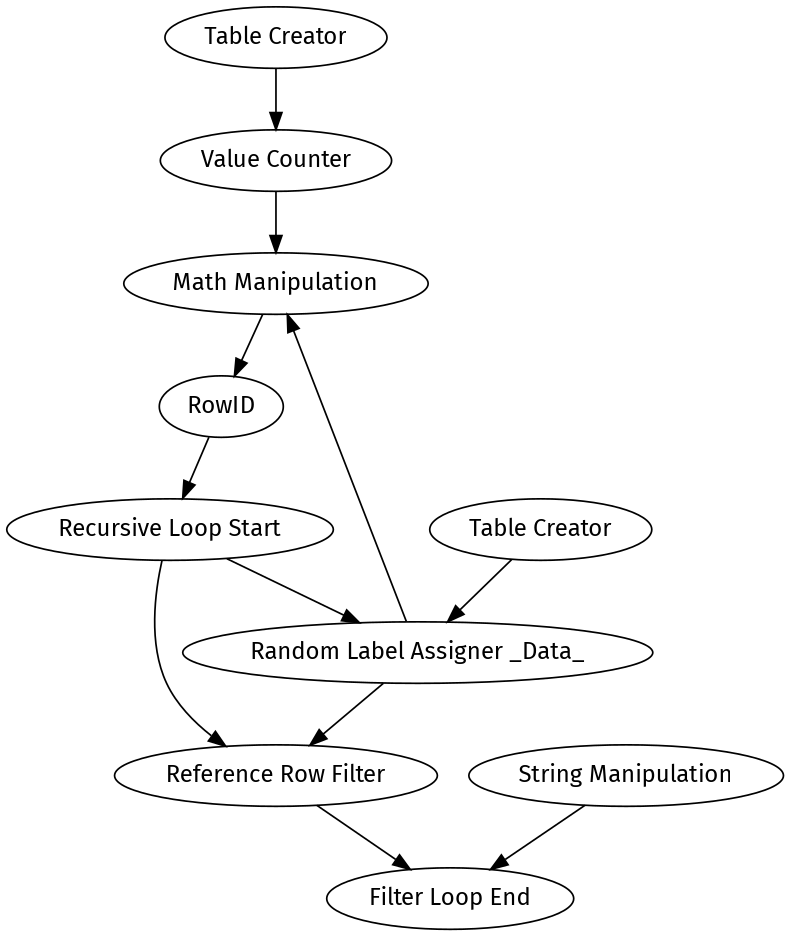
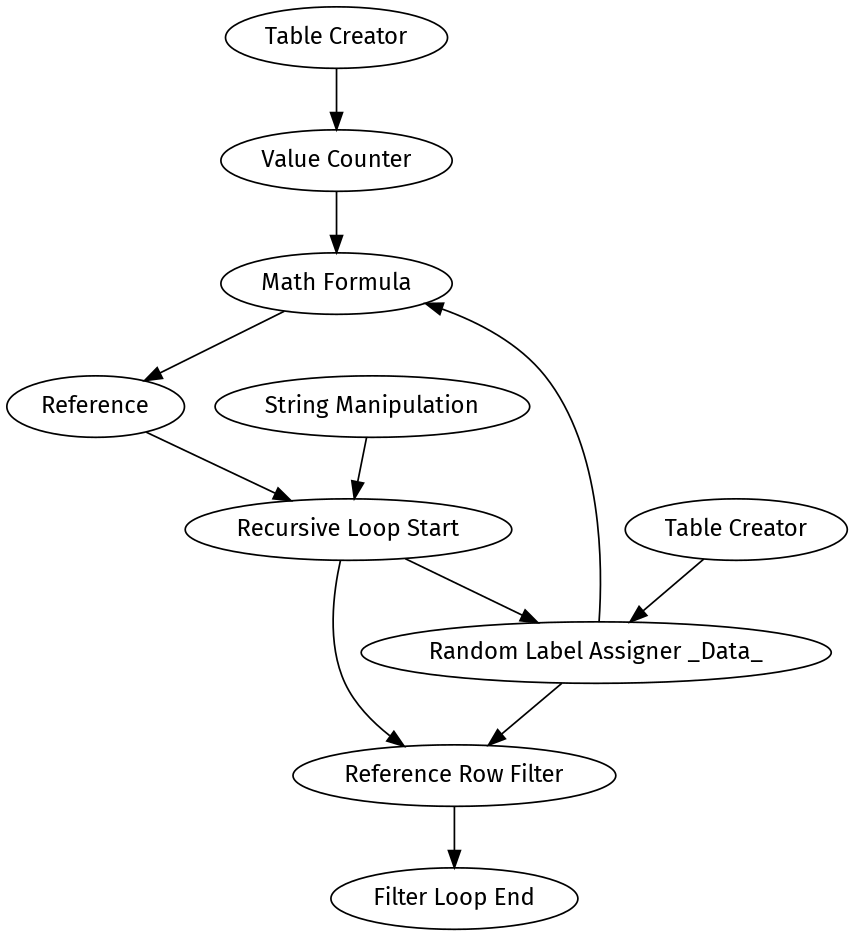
(276, 284) -> (337, 284)
(221, 407) -> (96, 407)
(545, 832) -> (362, 460)
